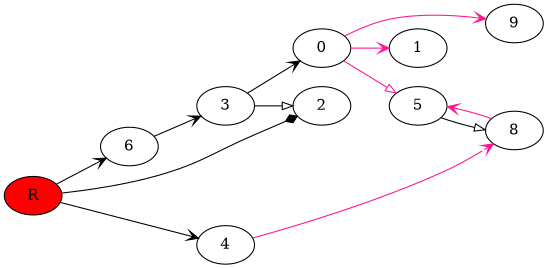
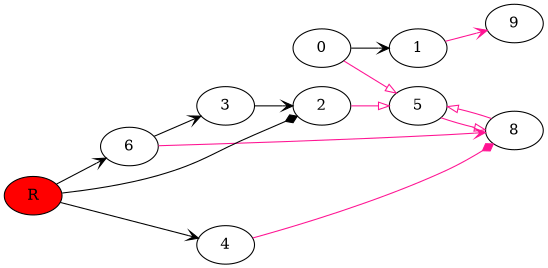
(408, 16) -> (461, 37)
(365, 48) -> (365, 48)
(269, 80) -> none
(269, 106) -> (269, 106)
none -> (365, 106)
(475, 113) -> (475, 113)
(458, 123) -> (458, 123)
none -> (317, 140)
(370, 201) -> (370, 201)
